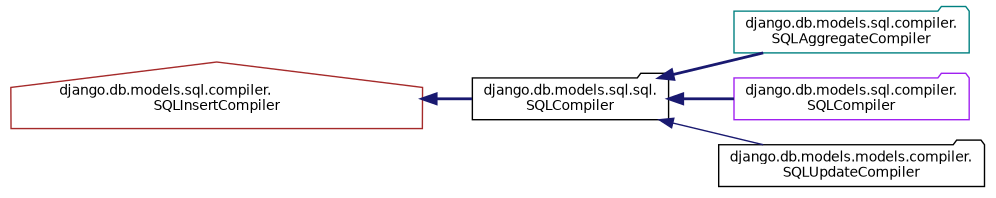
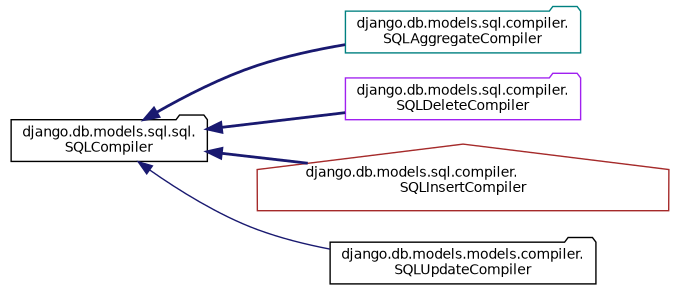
(454, 99) -> (265, 158)
(852, 99) -> (463, 99)
